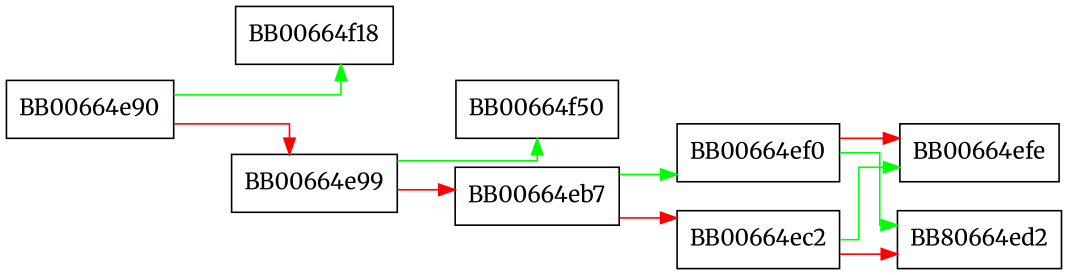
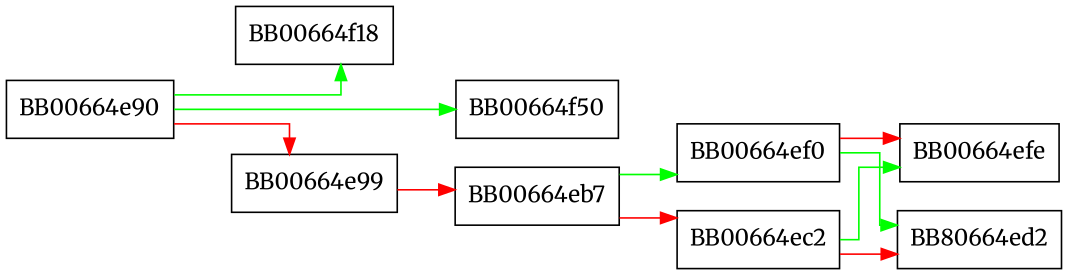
(470, 161) -> (307, 109)
